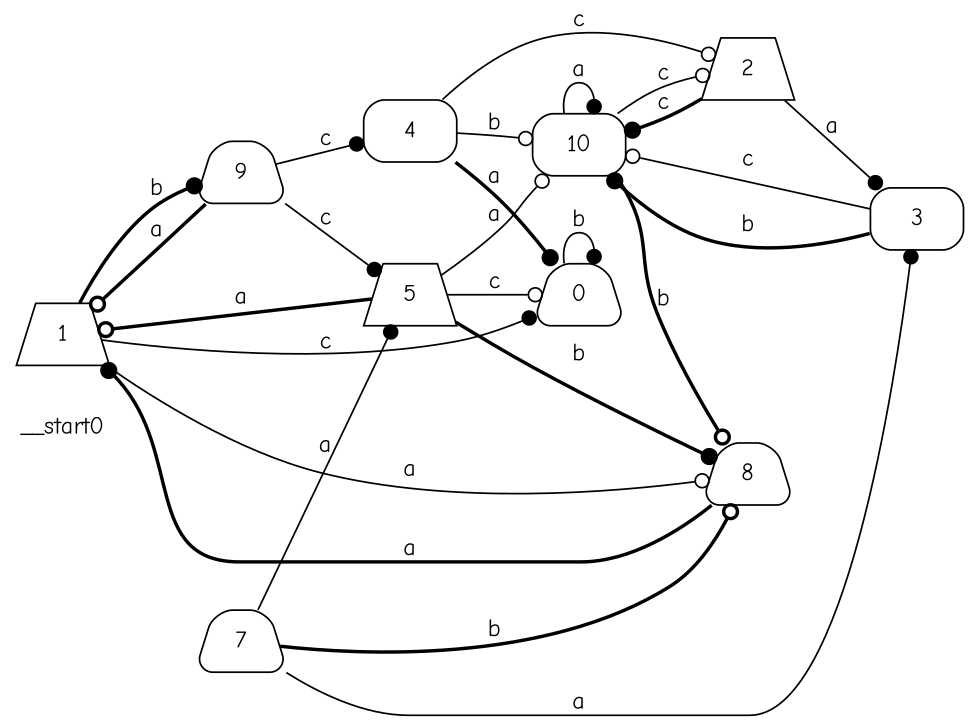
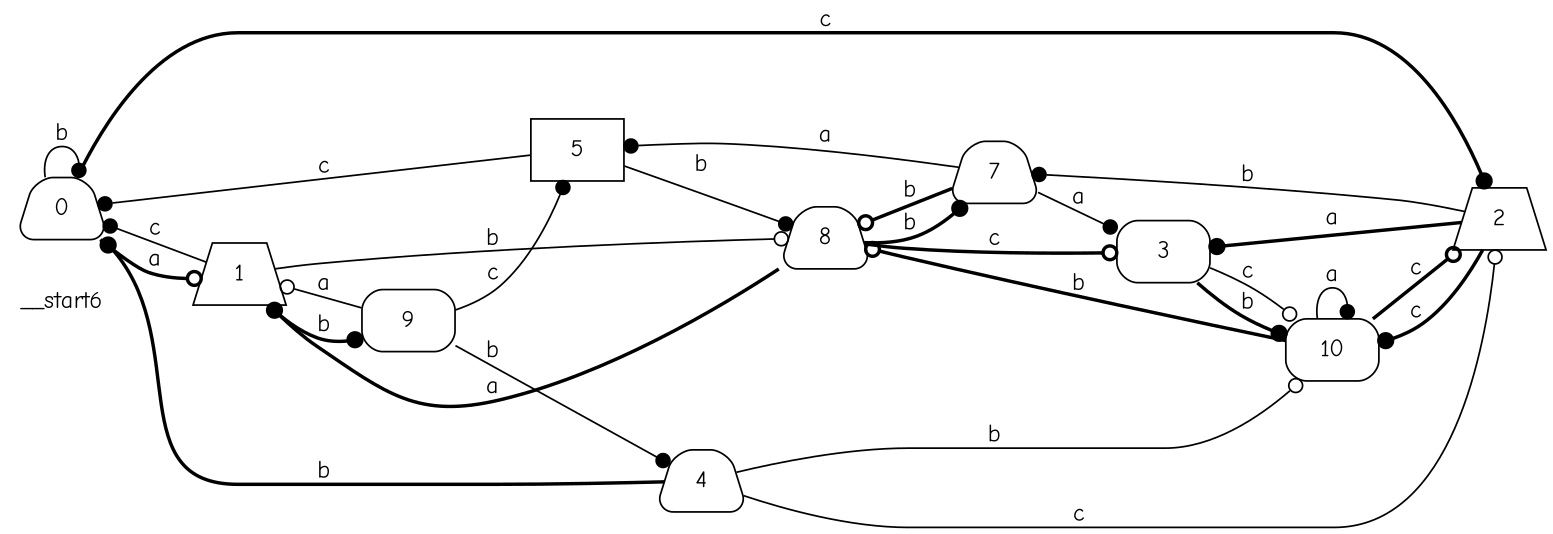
none -> (780, 33)
(655, 91) -> (1410, 289)
(410, 131) -> (702, 481)
(326, 139) -> (493, 351)
(827, 139) -> (1343, 234)
(241, 172) -> (408, 321)
(495, 177) -> (324, 471)
none -> (1256, 188)
(493, 235) -> none
none -> (912, 238)
(154, 252) -> (328, 298)
none -> (984, 252)
(410, 295) -> (577, 150)
(488, 295) -> (322, 179)
(242, 314) -> (140, 268)
(577, 391) -> (702, 194)
(63, 427) -> (62, 302)
(410, 470) -> (493, 239)
